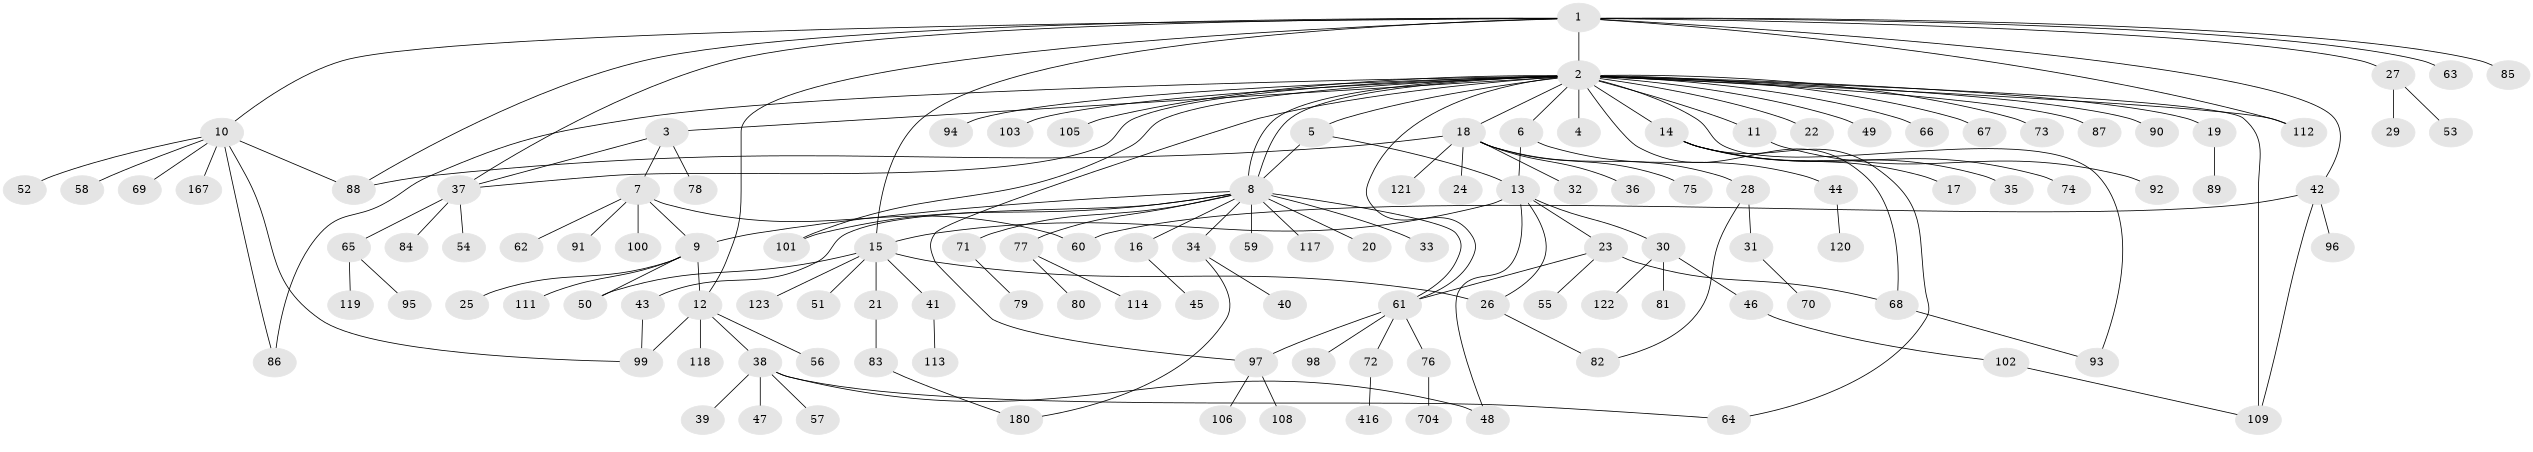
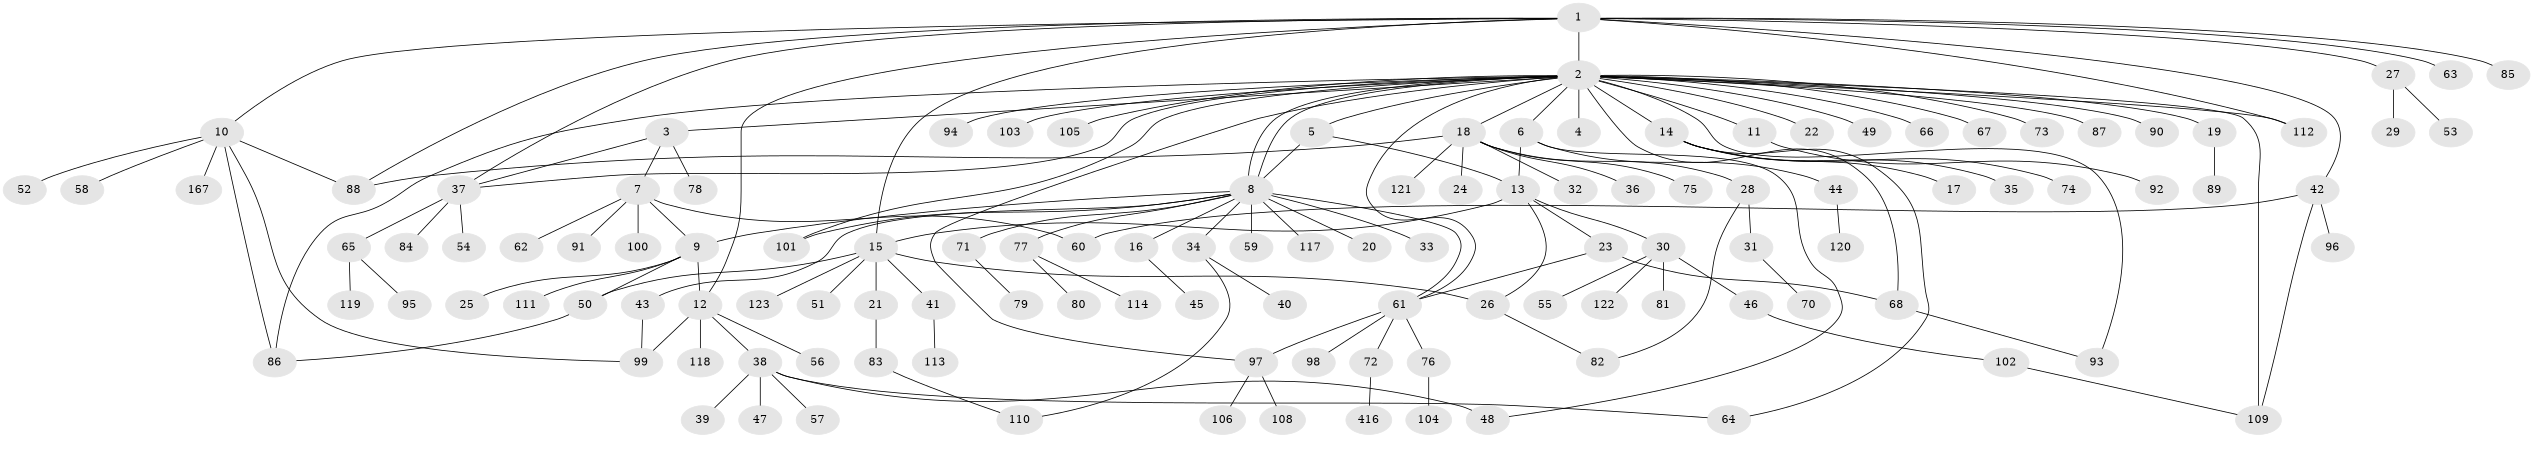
(140, 190) -> none
(1576, 276) -> (1604, 276)
(1456, 301) -> (1825, 276)
none -> (441, 345)
(1020, 420) -> (1020, 420)
(1429, 420) -> (1429, 420)
